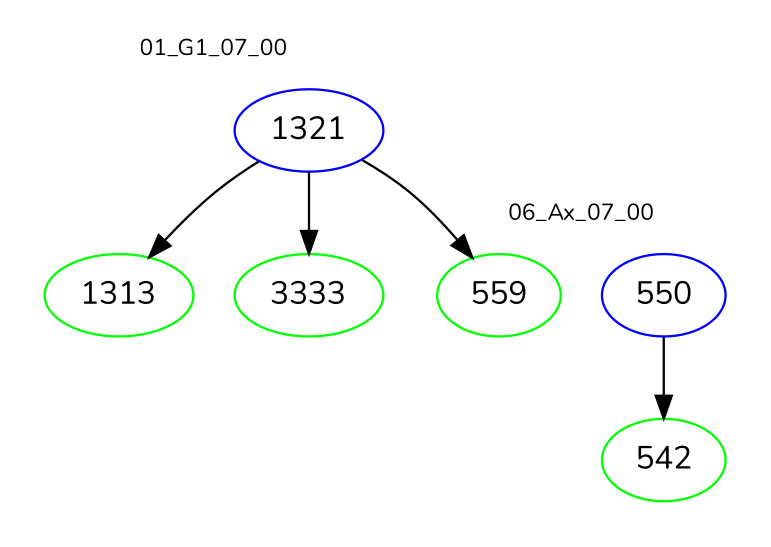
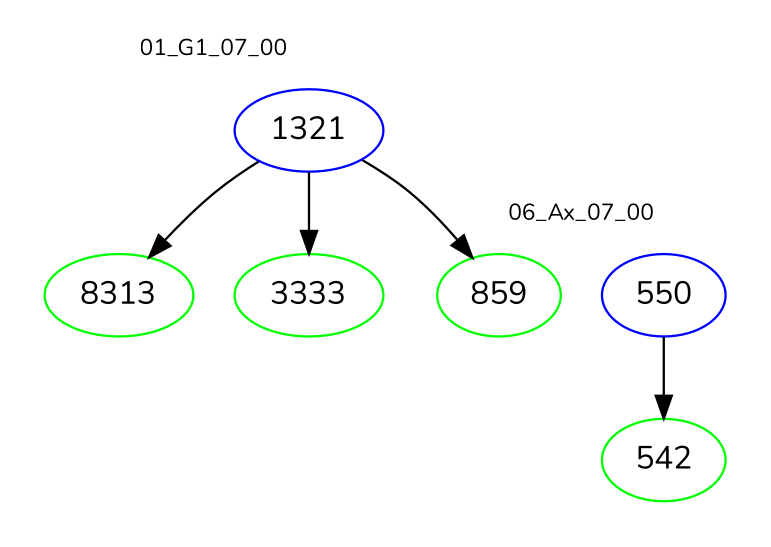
(119, 295) -> (119, 295)
(499, 295) -> (499, 295)
